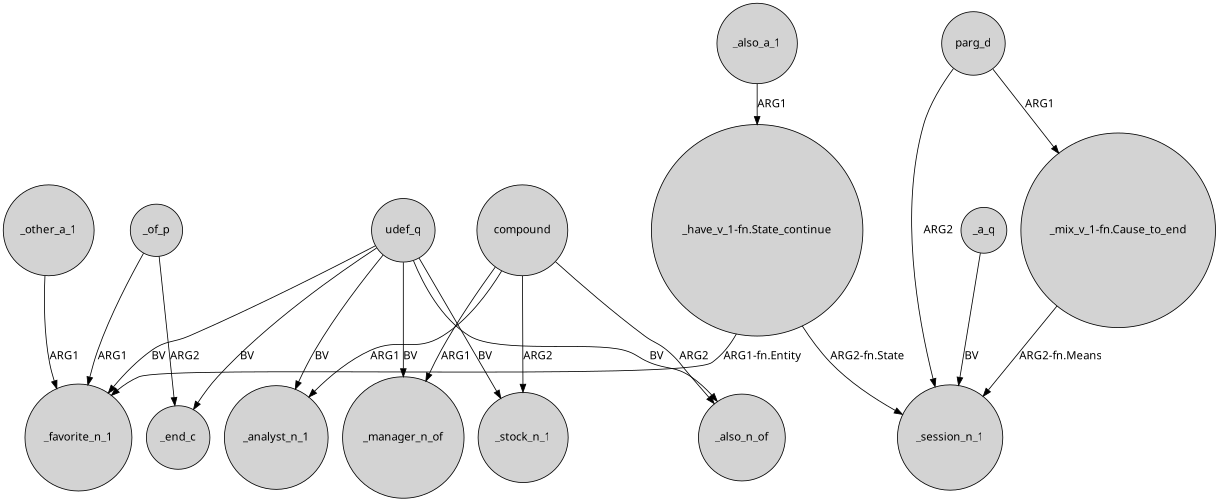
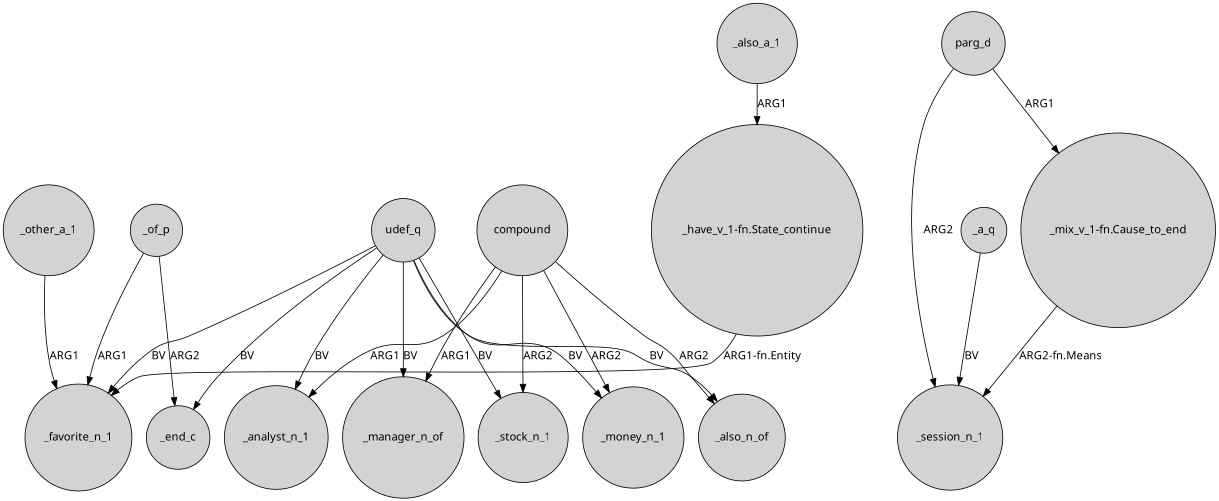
(843, 374) -> none
none -> (633, 438)
